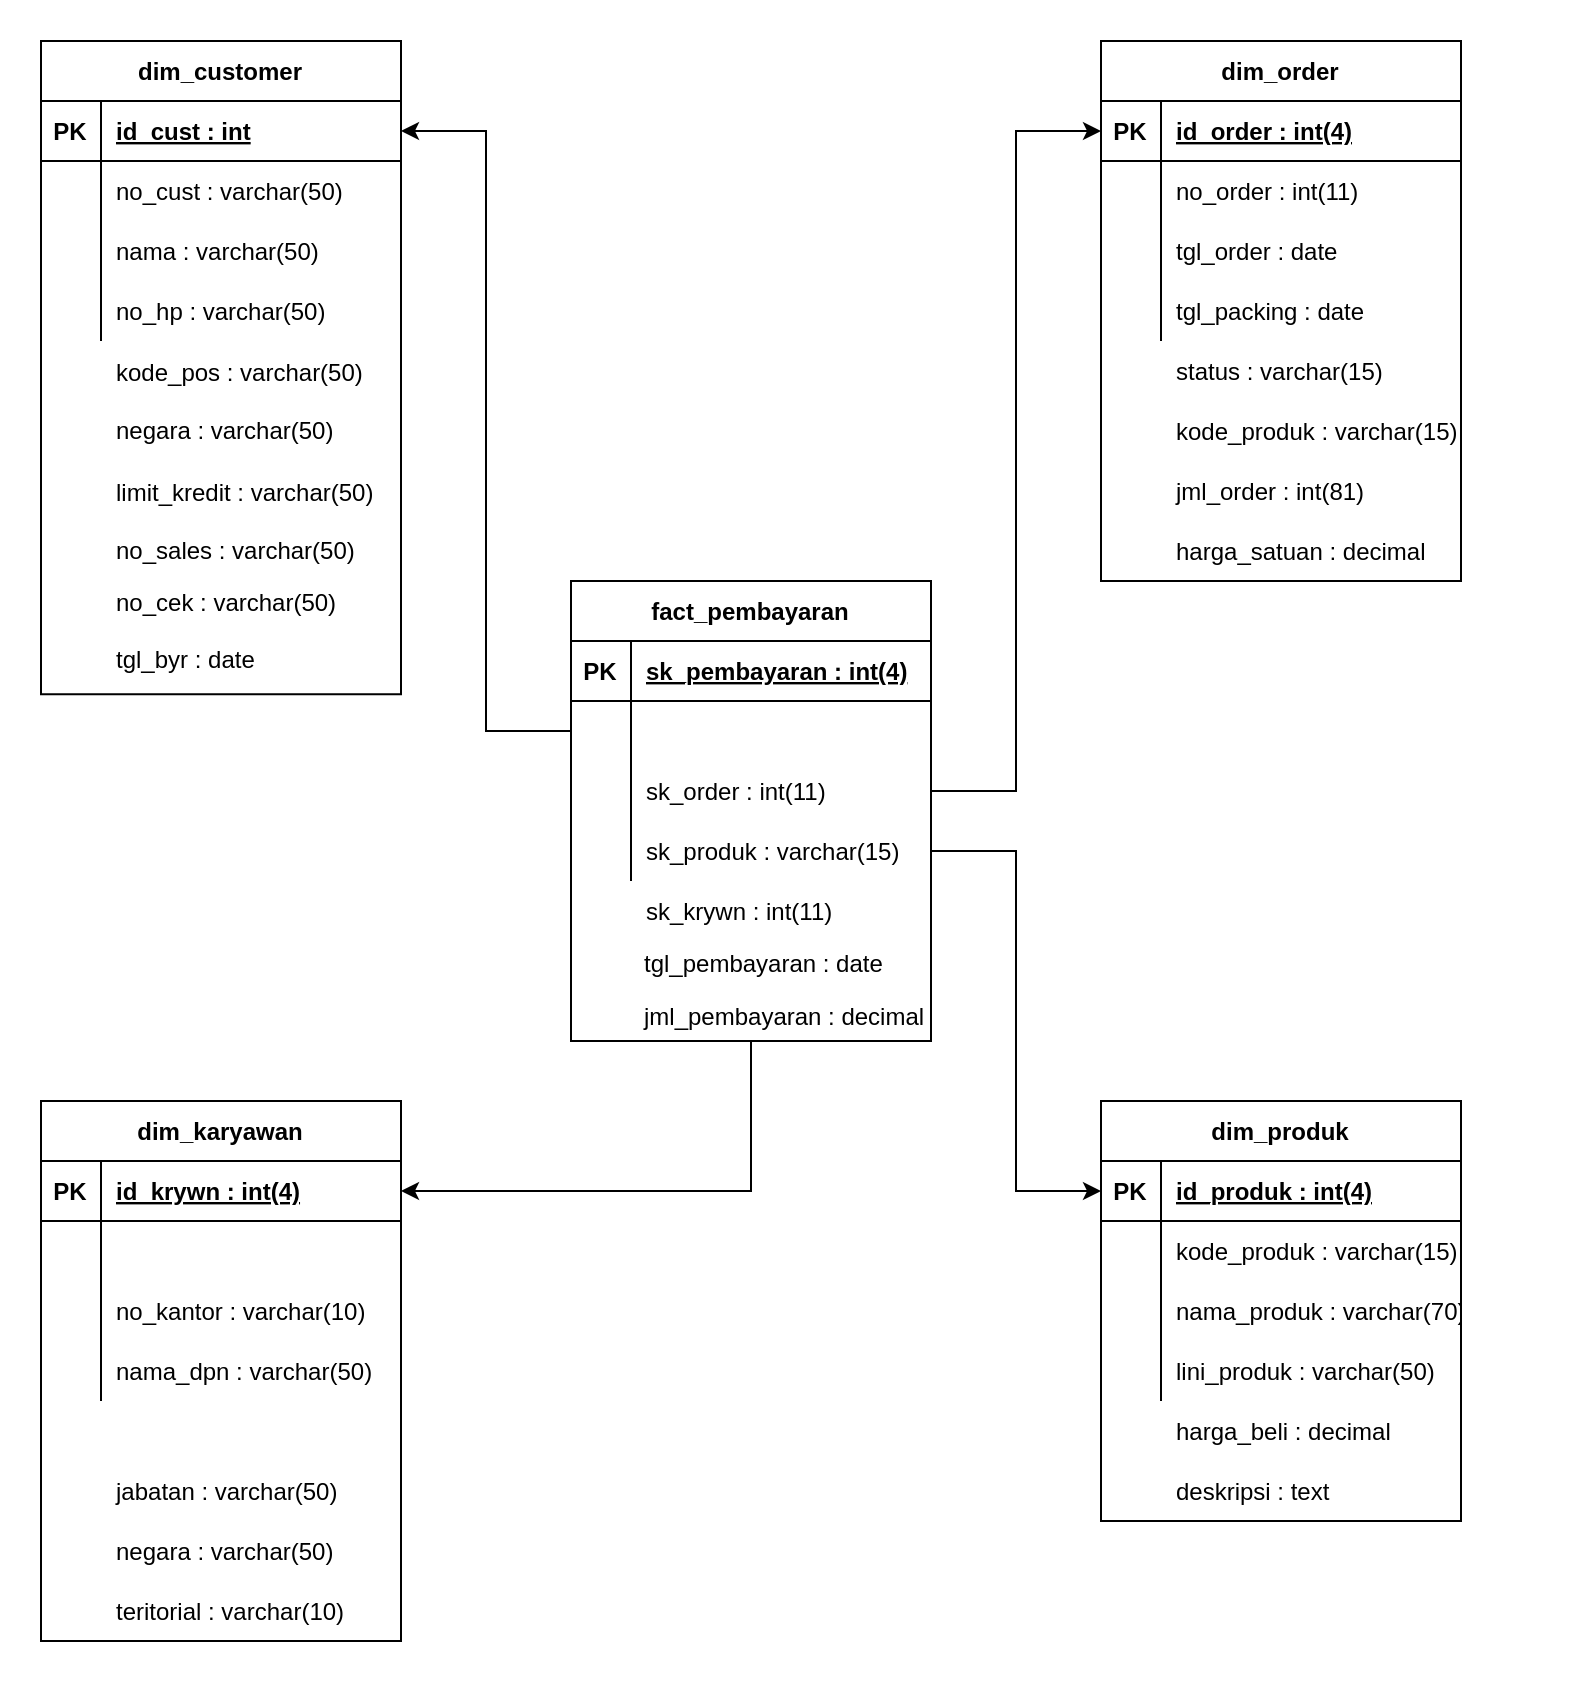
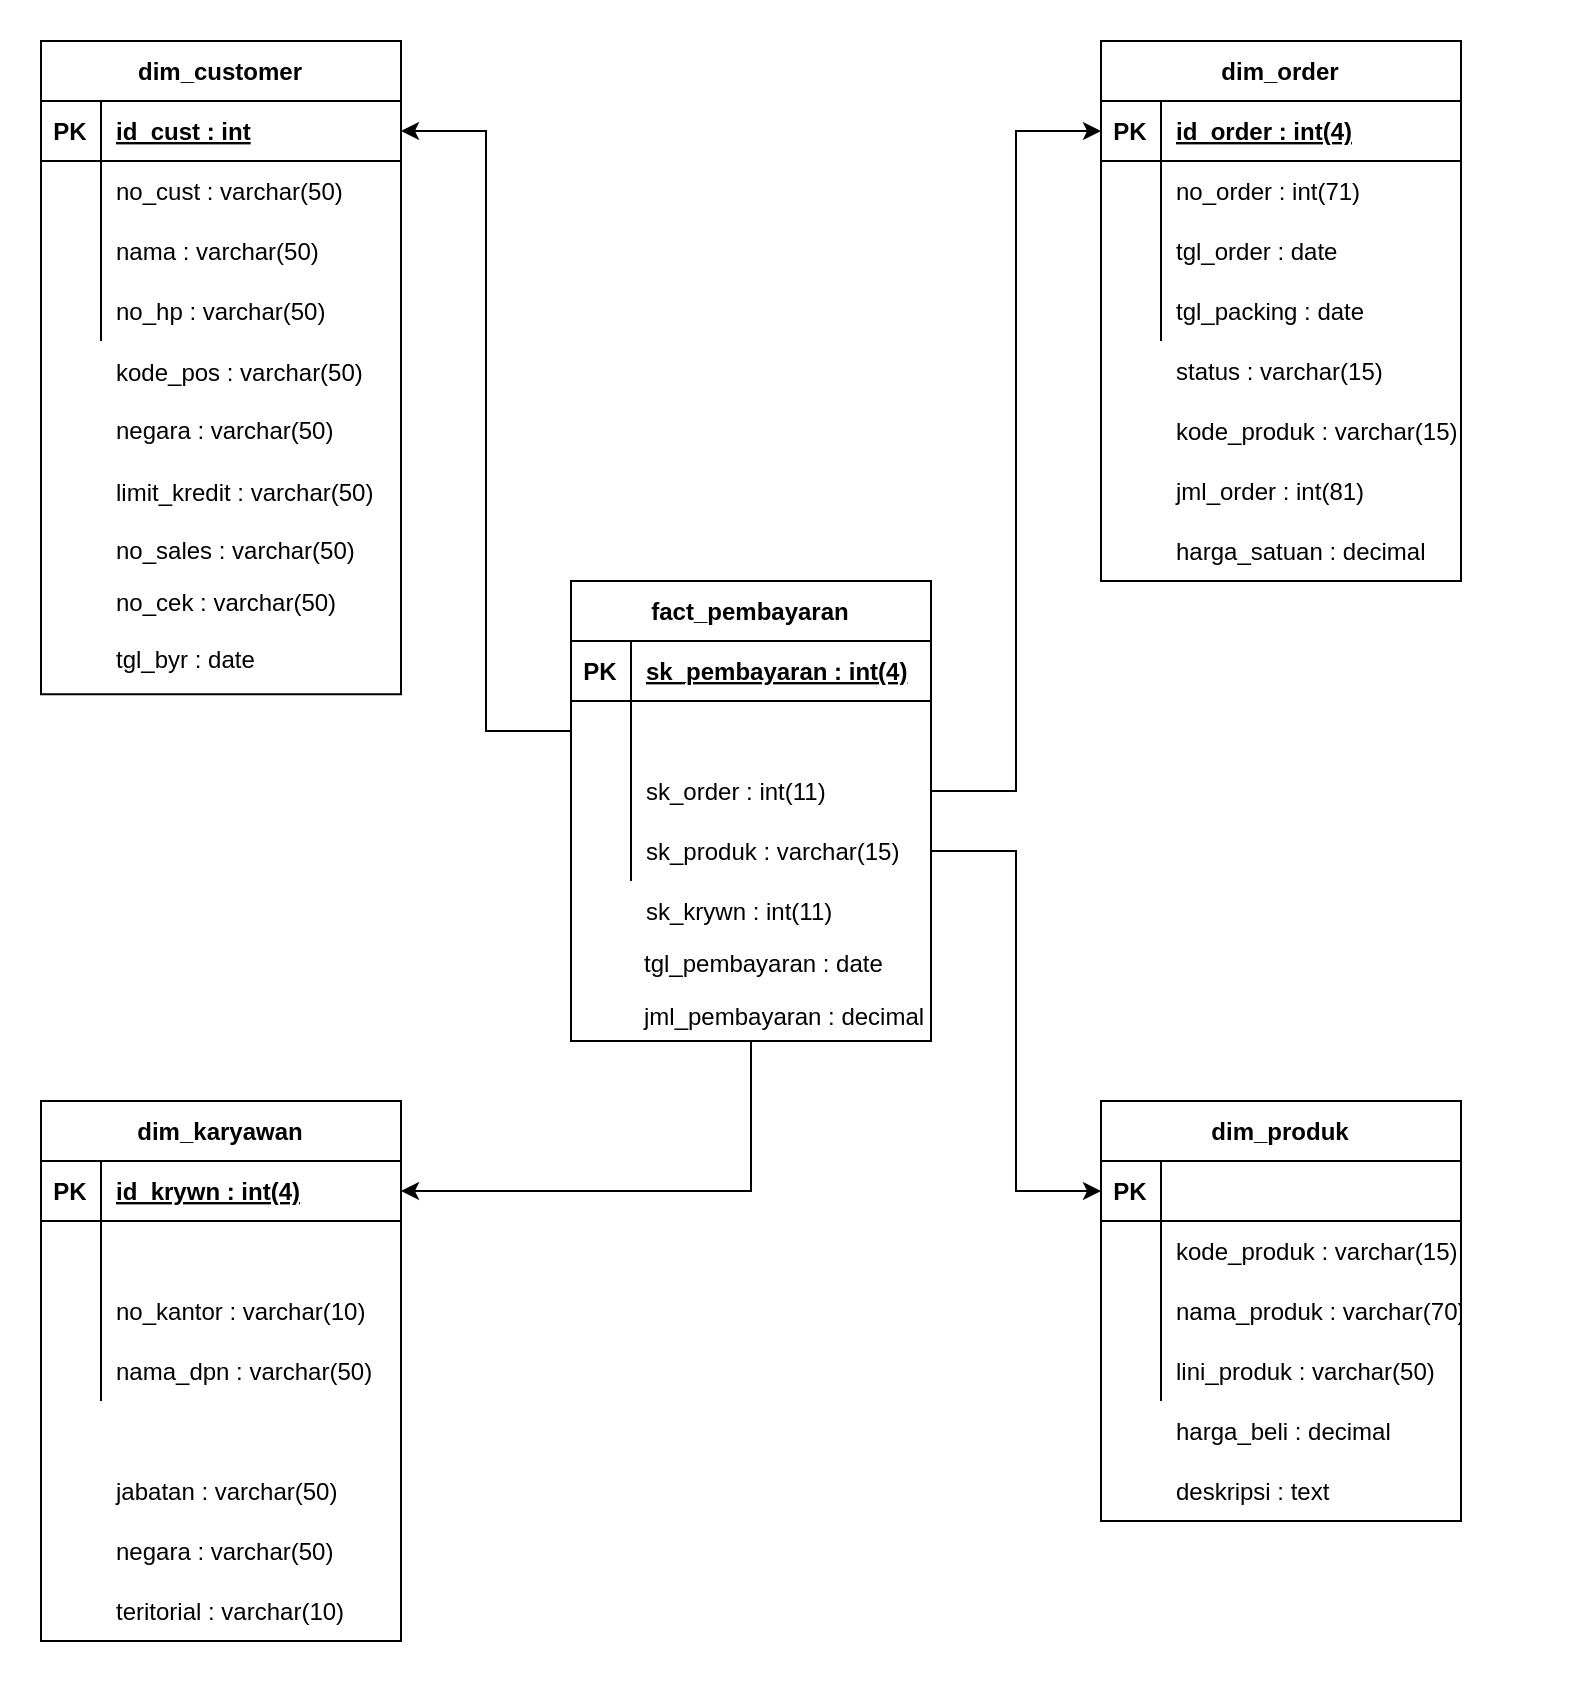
(1284, 192) -> (1284, 192)
(1311, 1191) -> none
